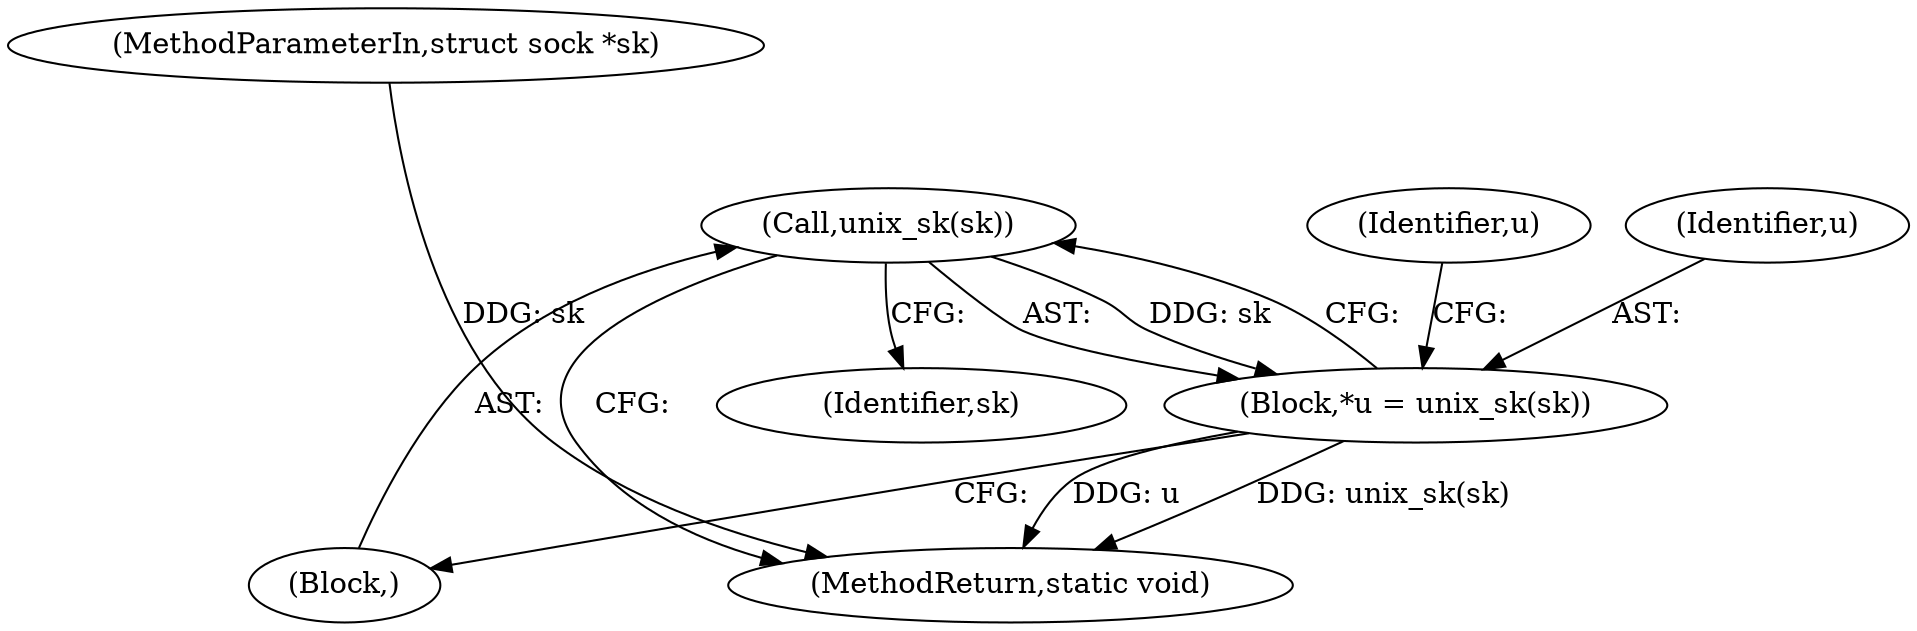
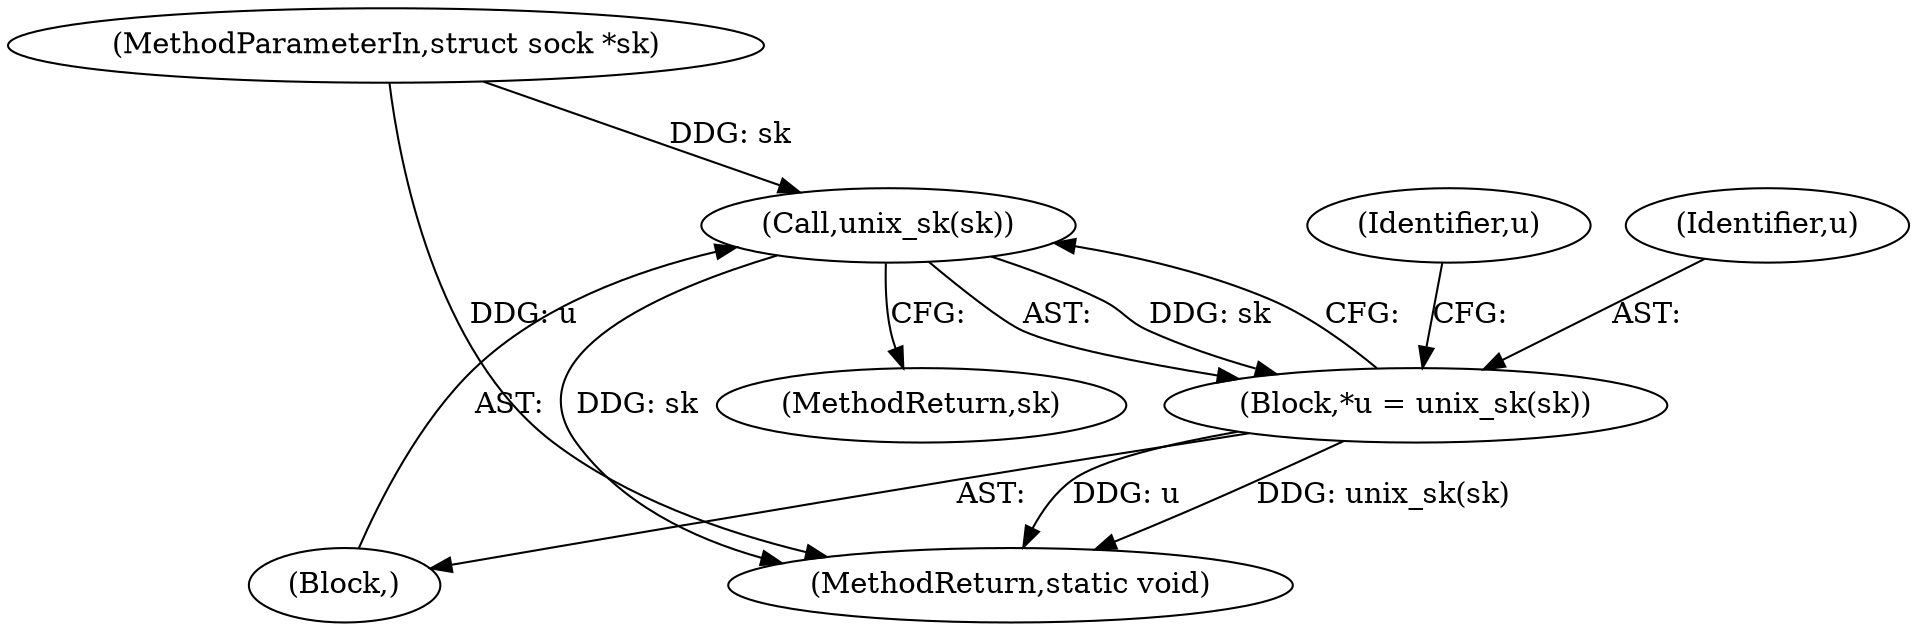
none -> (632, 133)
(523, 315) -> (523, 315)
(637, 405) -> (637, 405)
(922, 405) -> (922, 405)
(996, 495) -> (996, 495)
